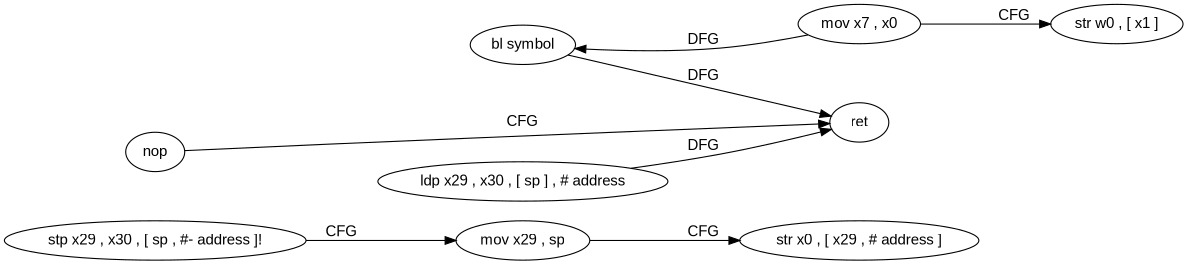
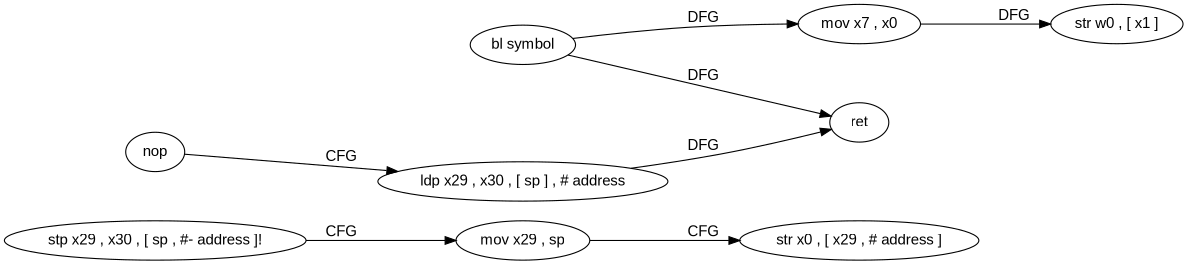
(1015, 16) -> (1015, 16)
(698, 50) -> (680, 28)
(502, 137) -> (286, 162)
